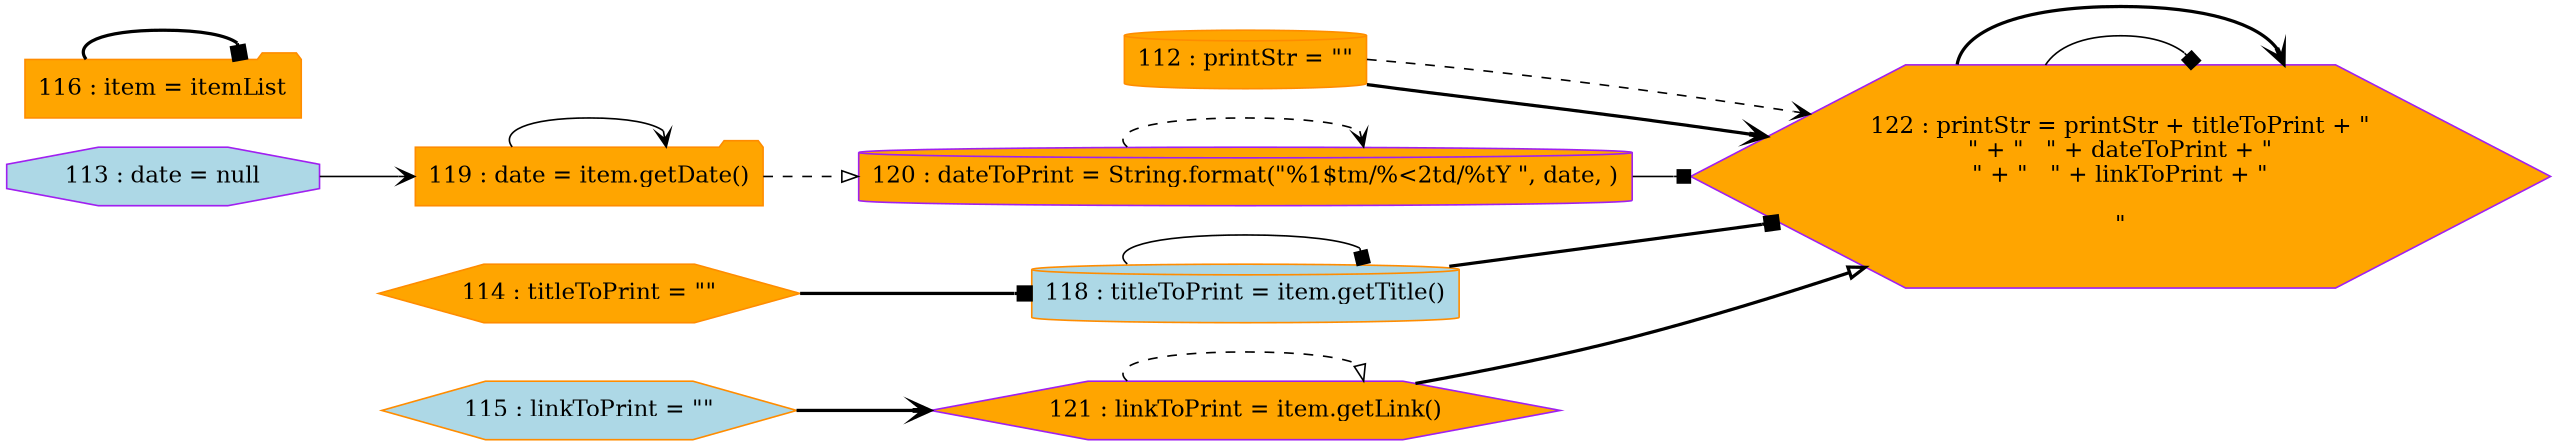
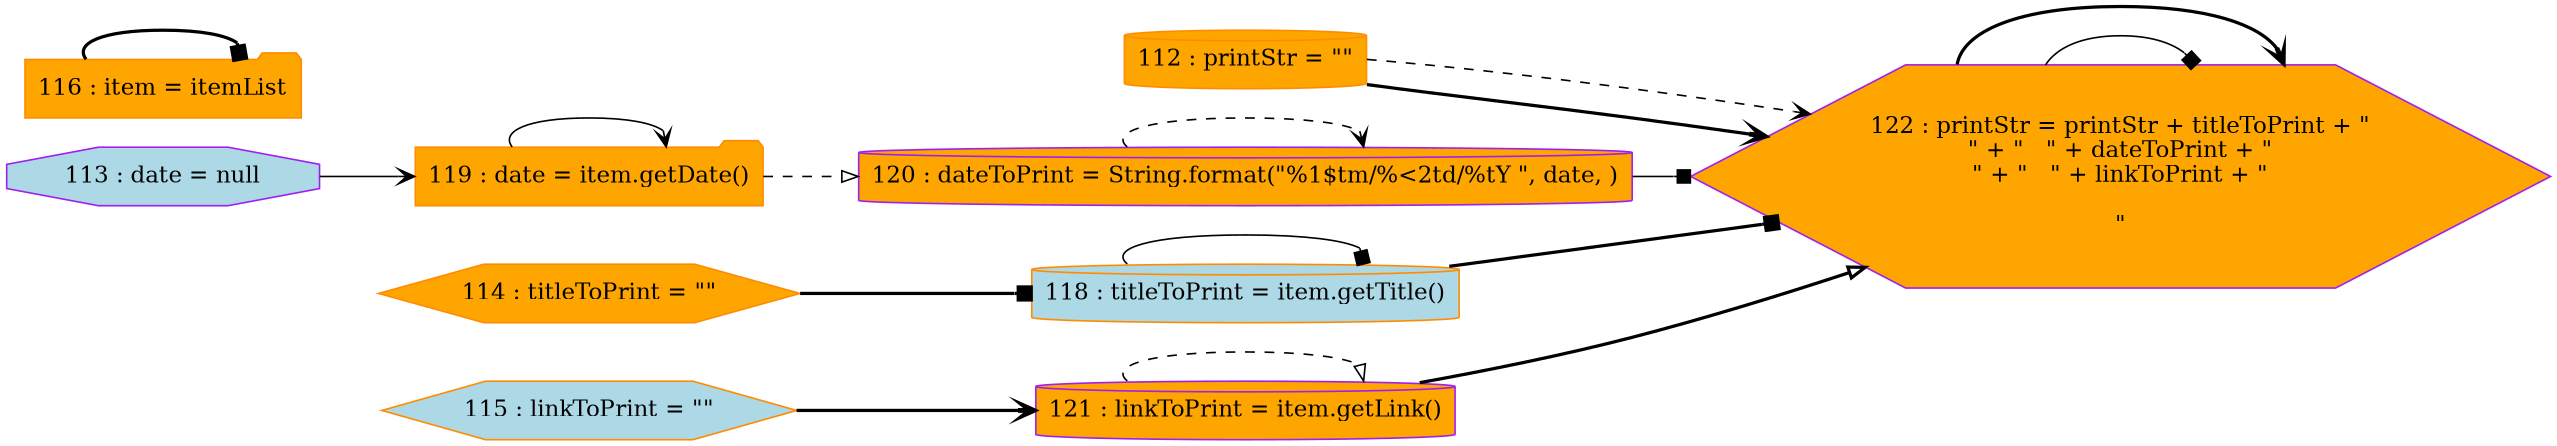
(1245, 410) -> (1245, 410)
